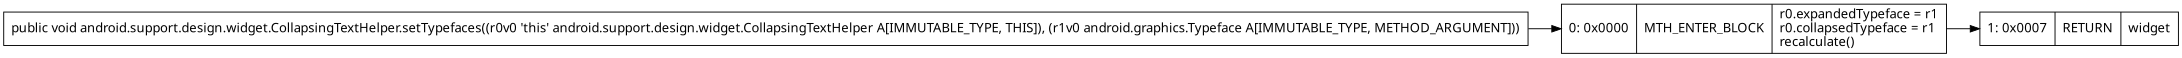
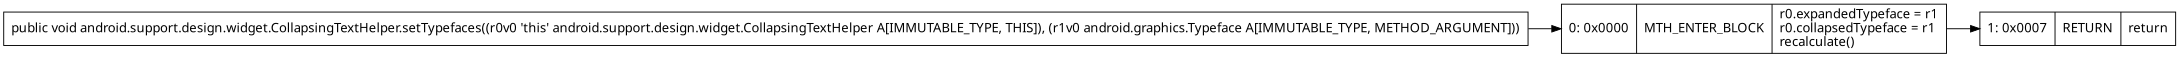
(2150, 28) -> (2148, 28)
